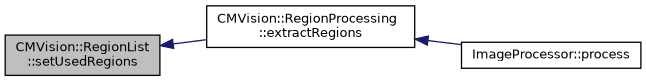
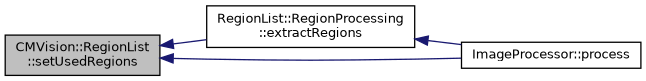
(311, 27) -> (311, 27)
none -> (317, 60)
